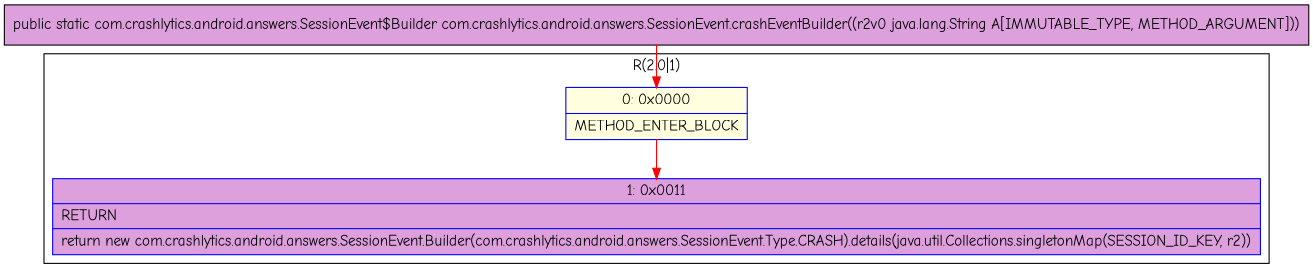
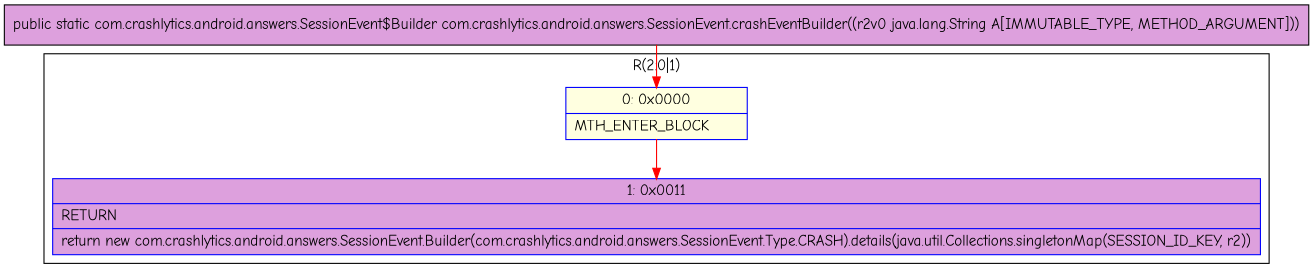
(657, 126) -> (642, 126)
